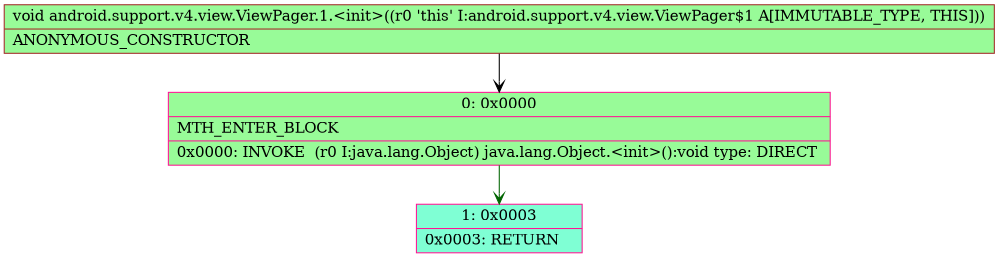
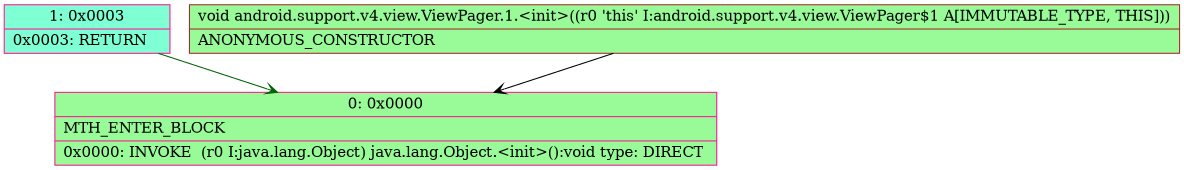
(499, 179) -> (213, 71)
